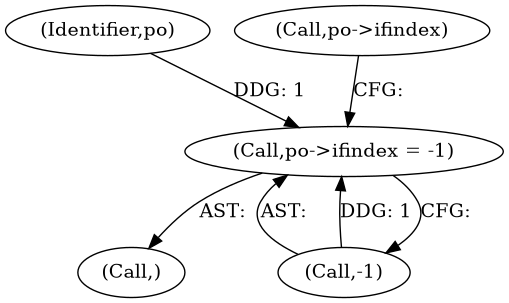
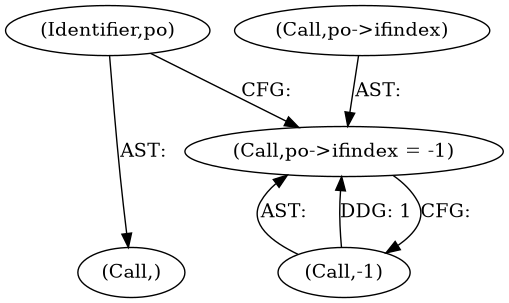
(270, 91) -> (270, 91)
(382, 91) -> (382, 91)
(206, 198) -> (117, 145)
